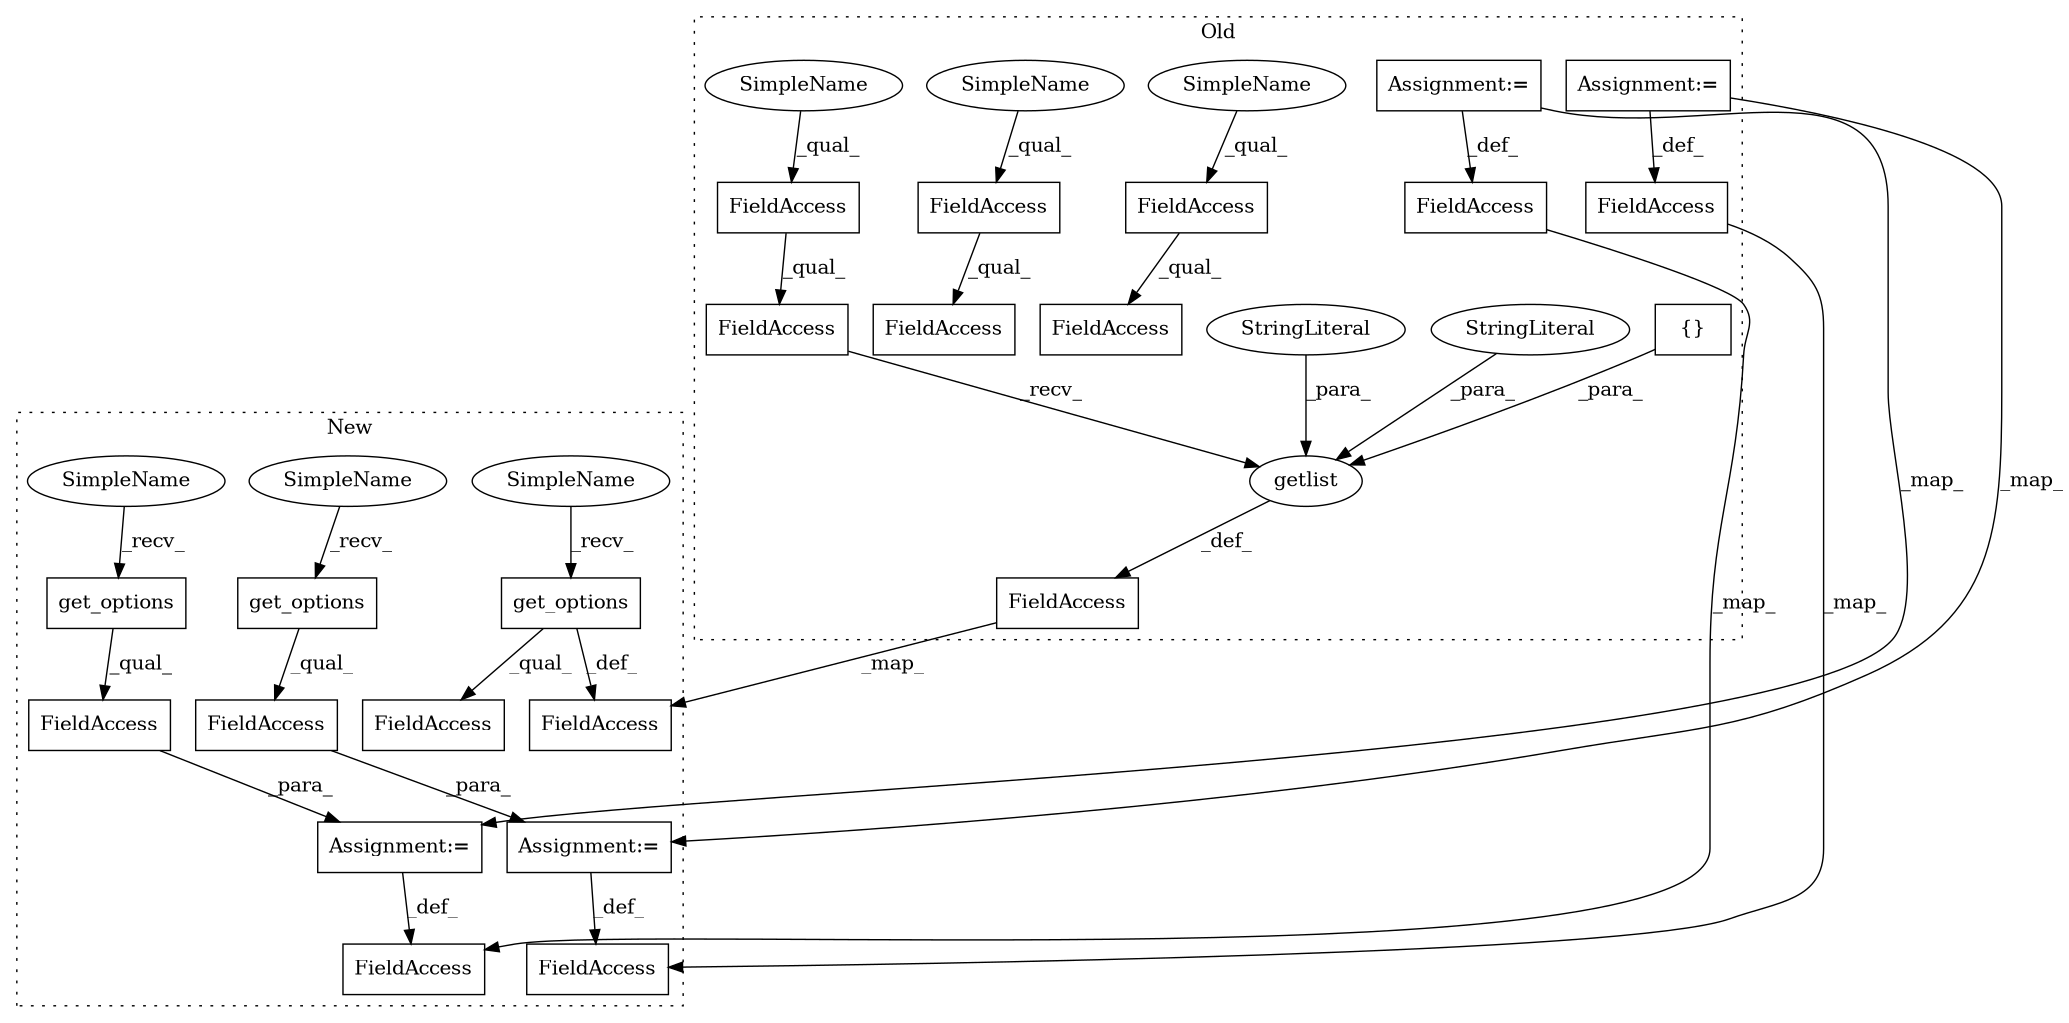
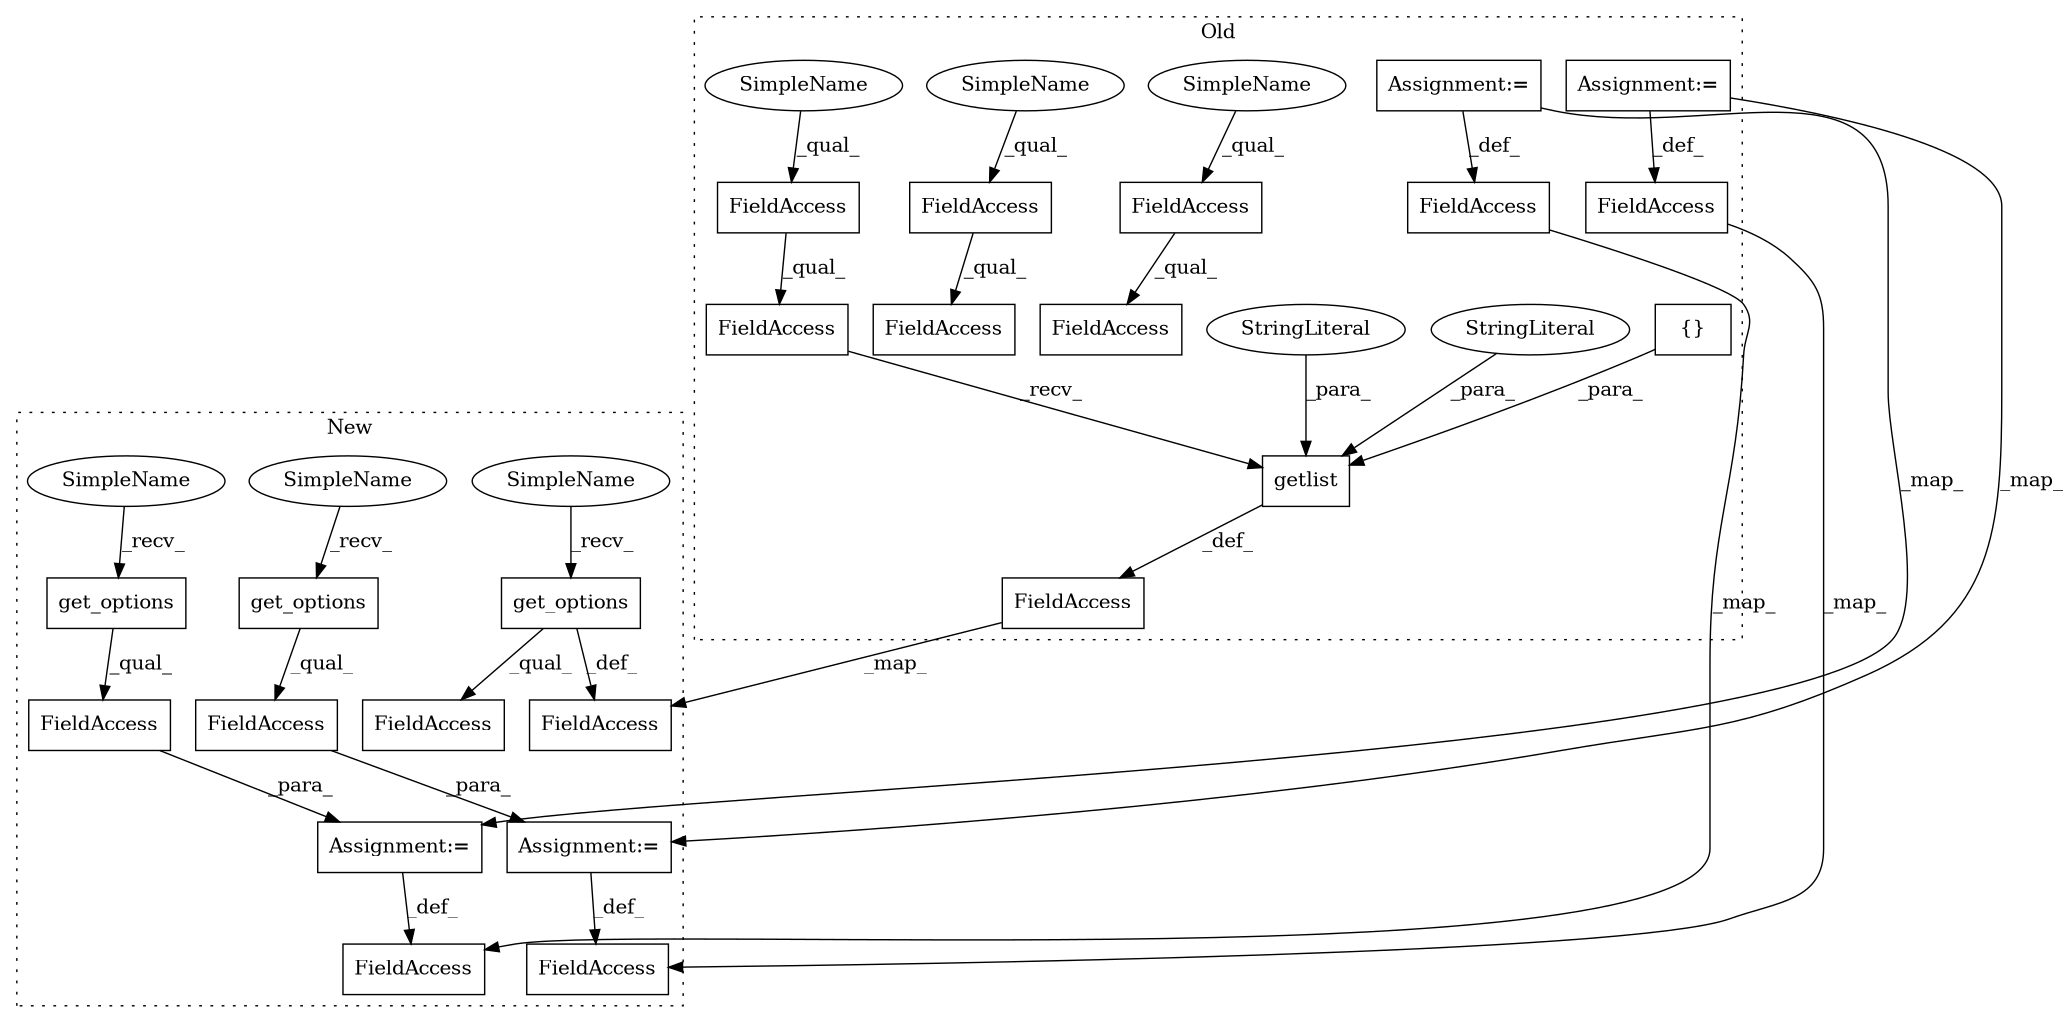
(1306, 481) -> (1306, 481)
